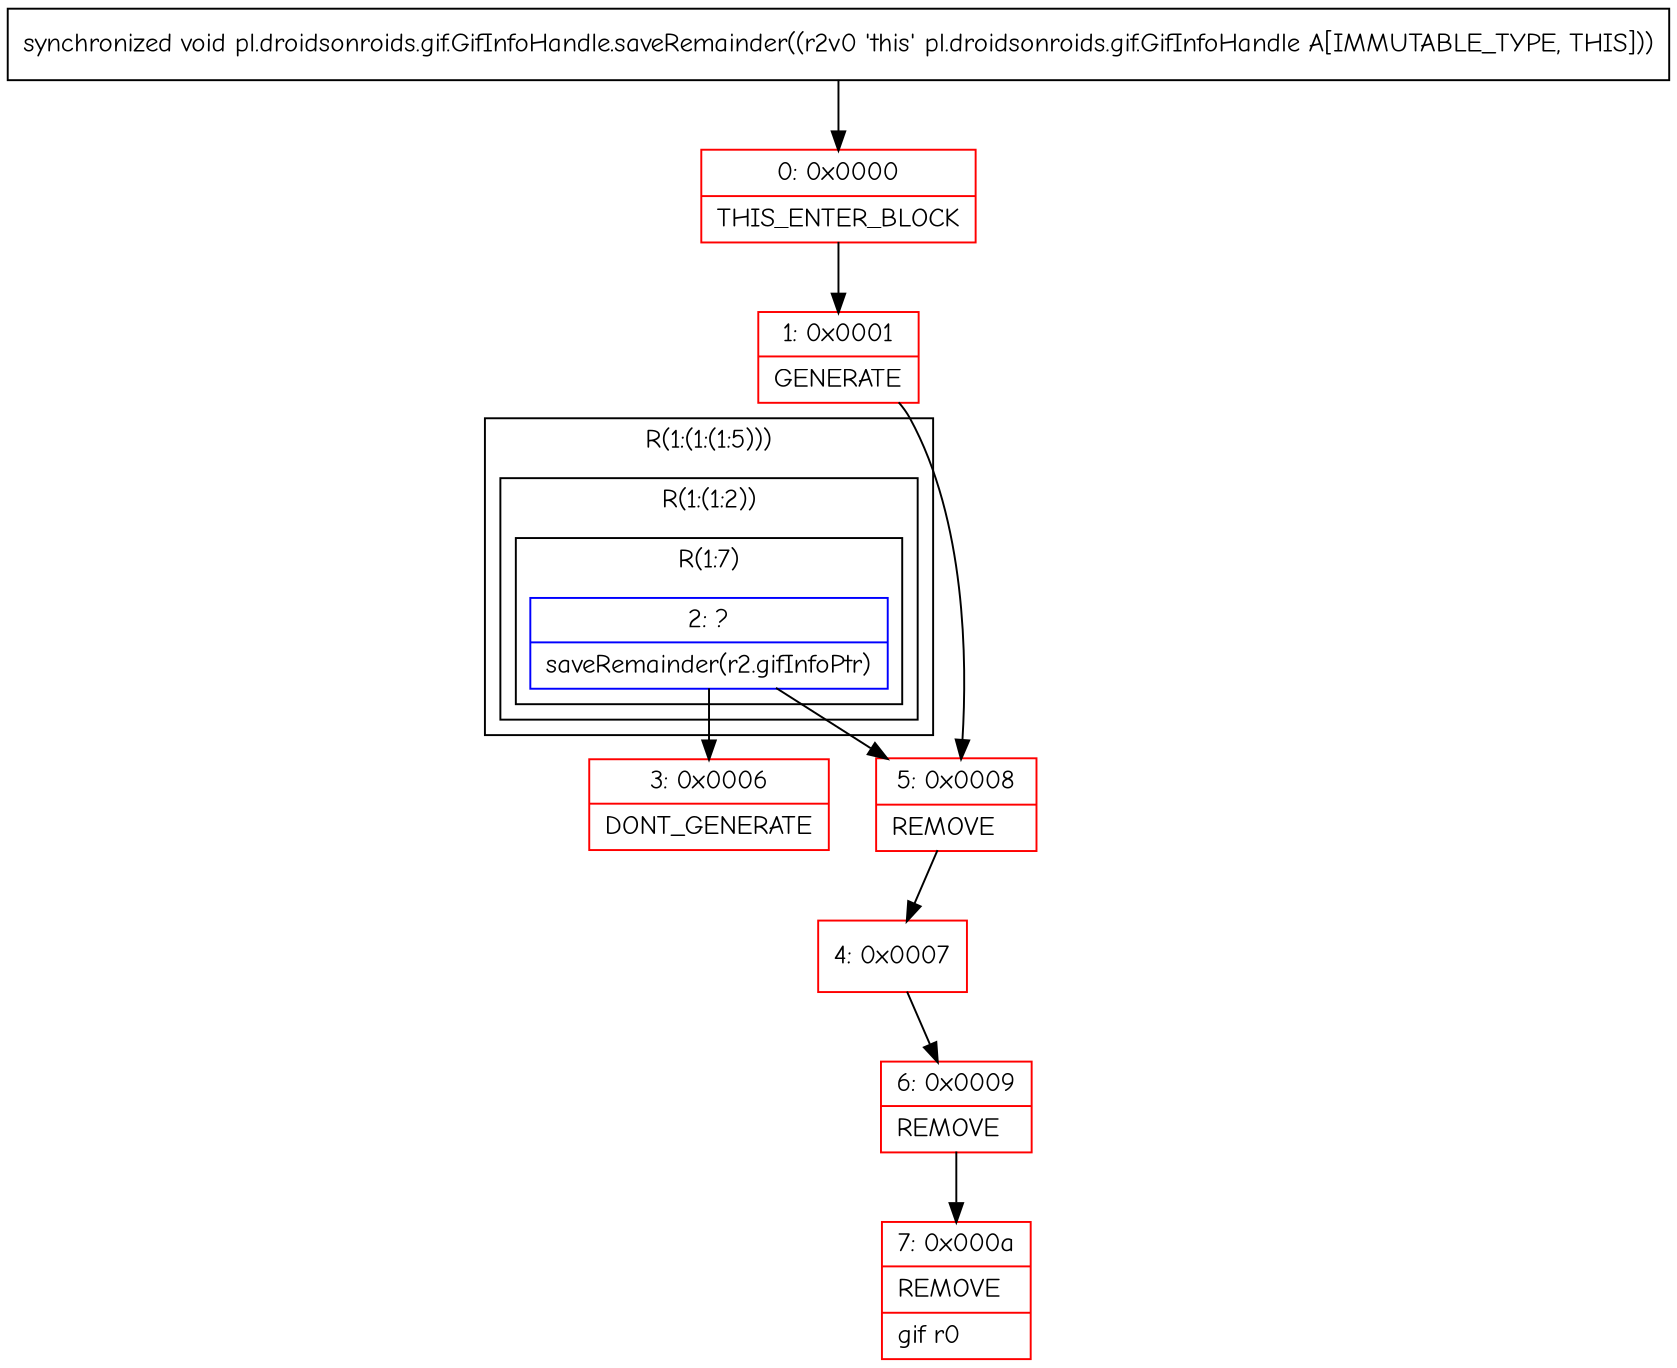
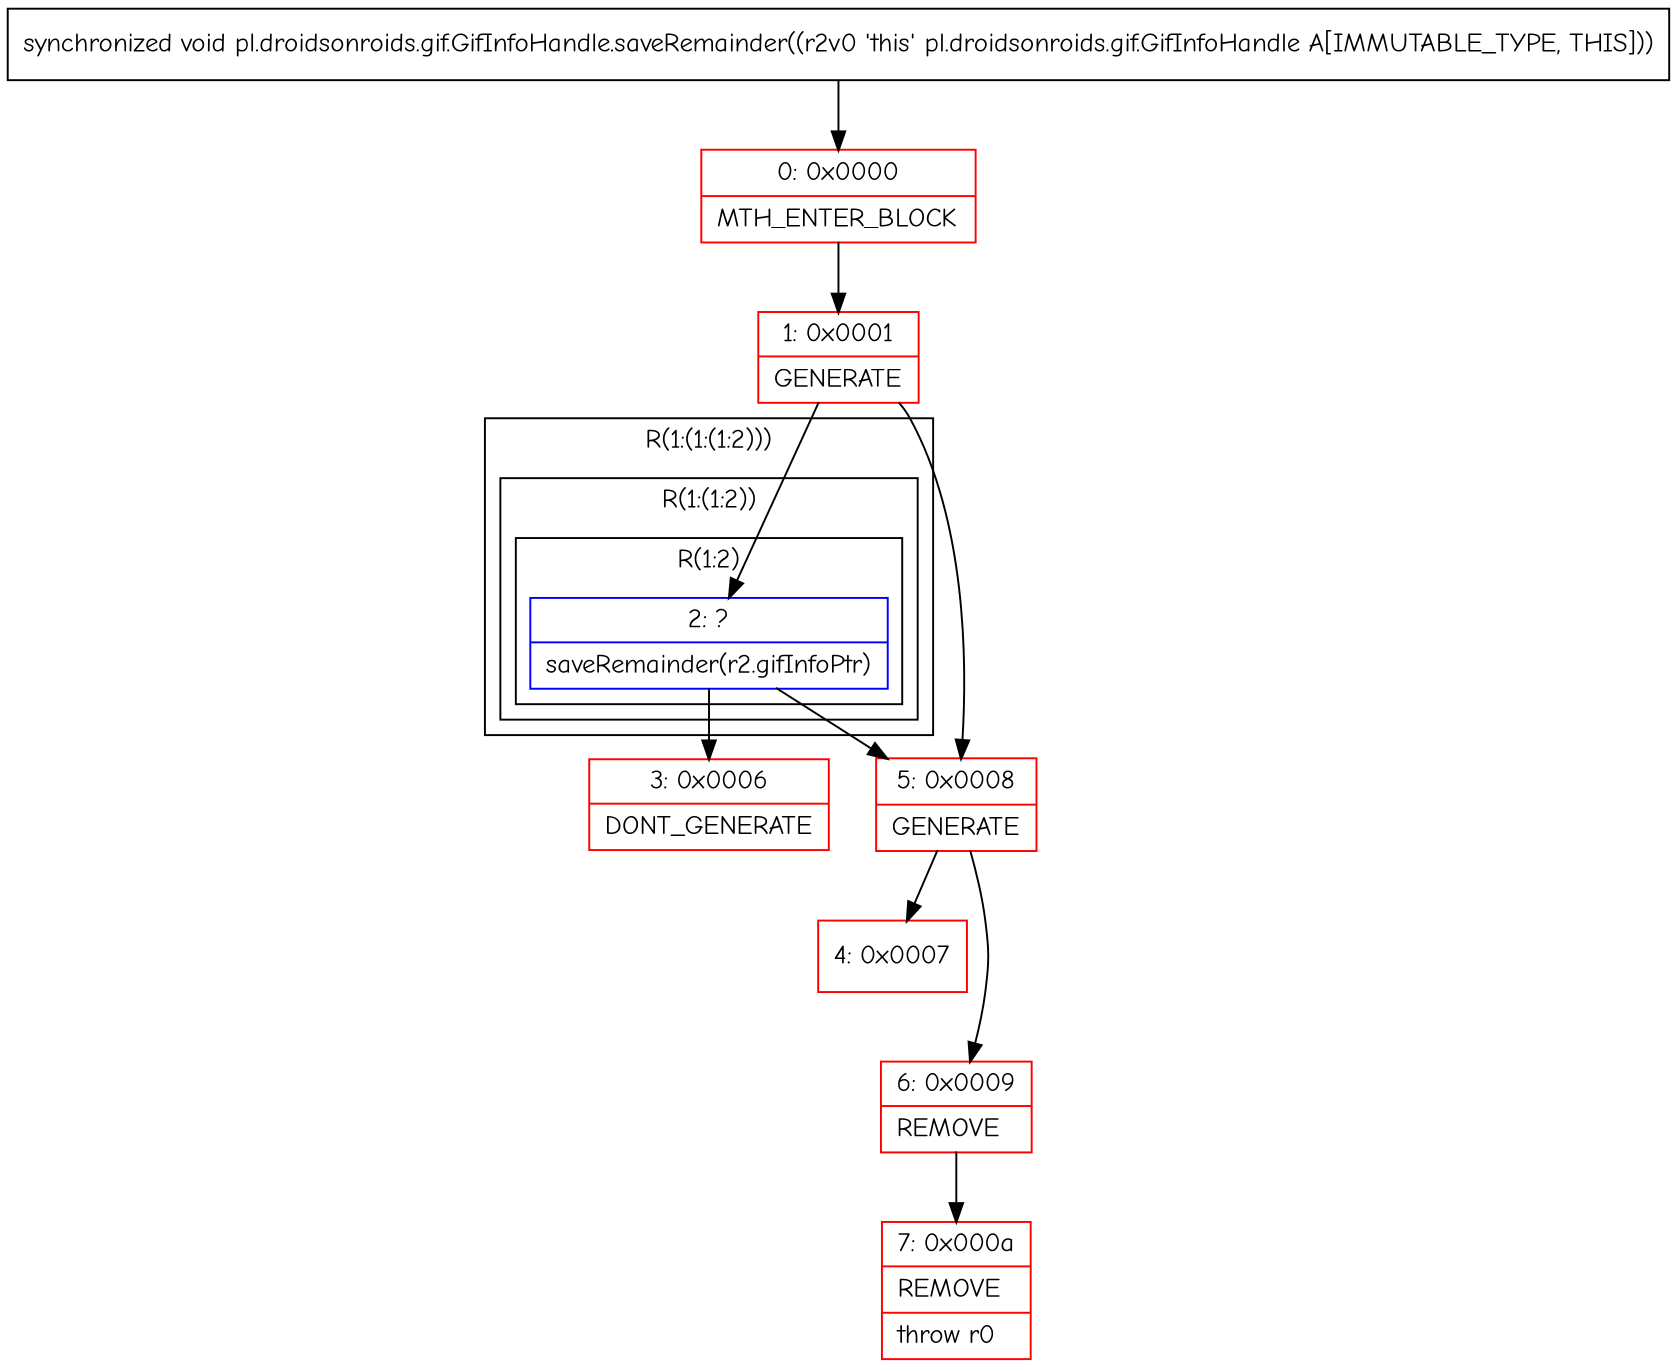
(838, 218) -> (837, 218)
(709, 440) -> (709, 440)
none -> (778, 491)
(709, 560) -> (709, 560)
(944, 827) -> (956, 827)
(918, 1018) -> (988, 946)
(929, 1335) -> (947, 1335)
